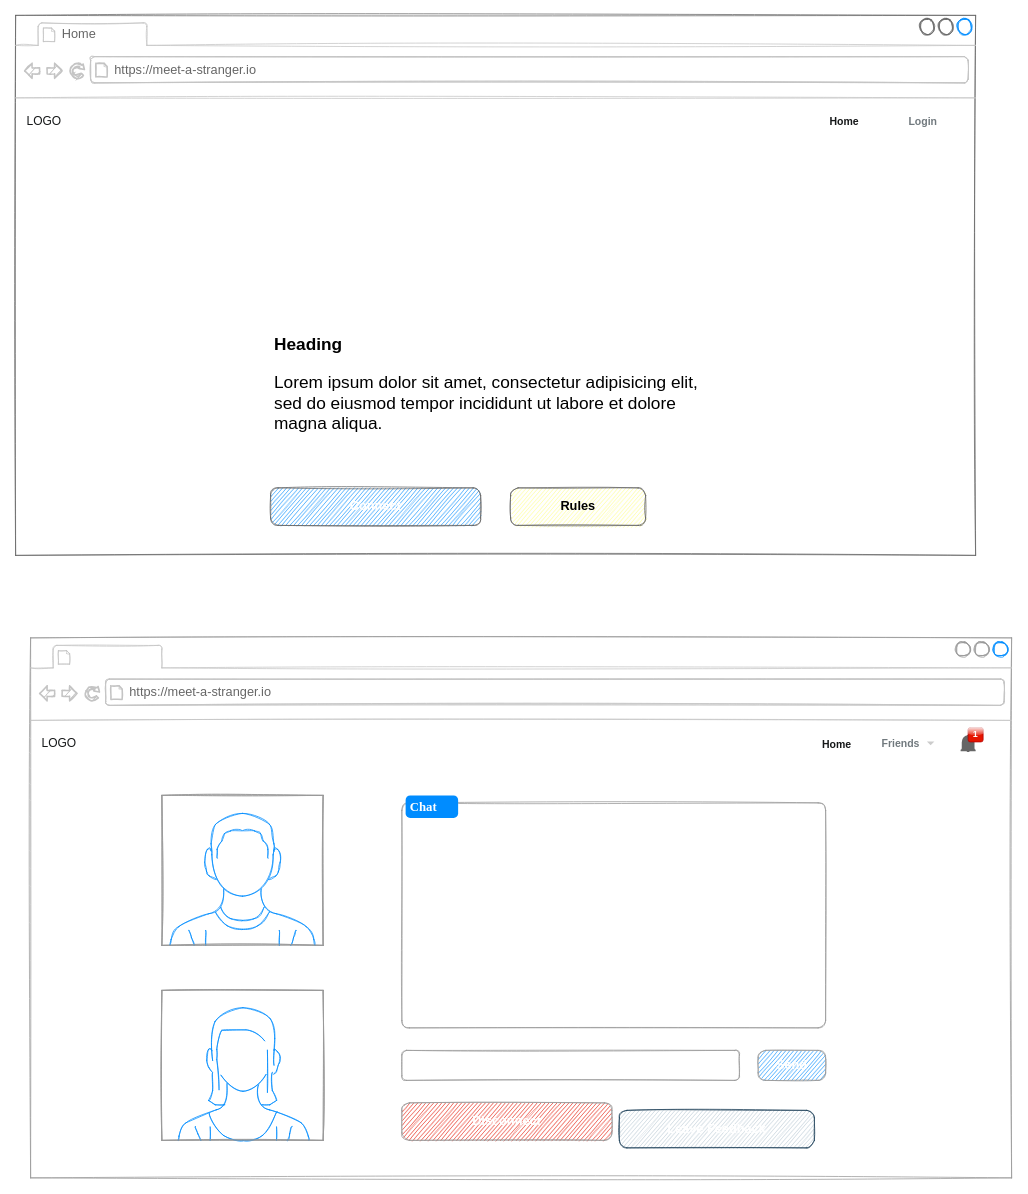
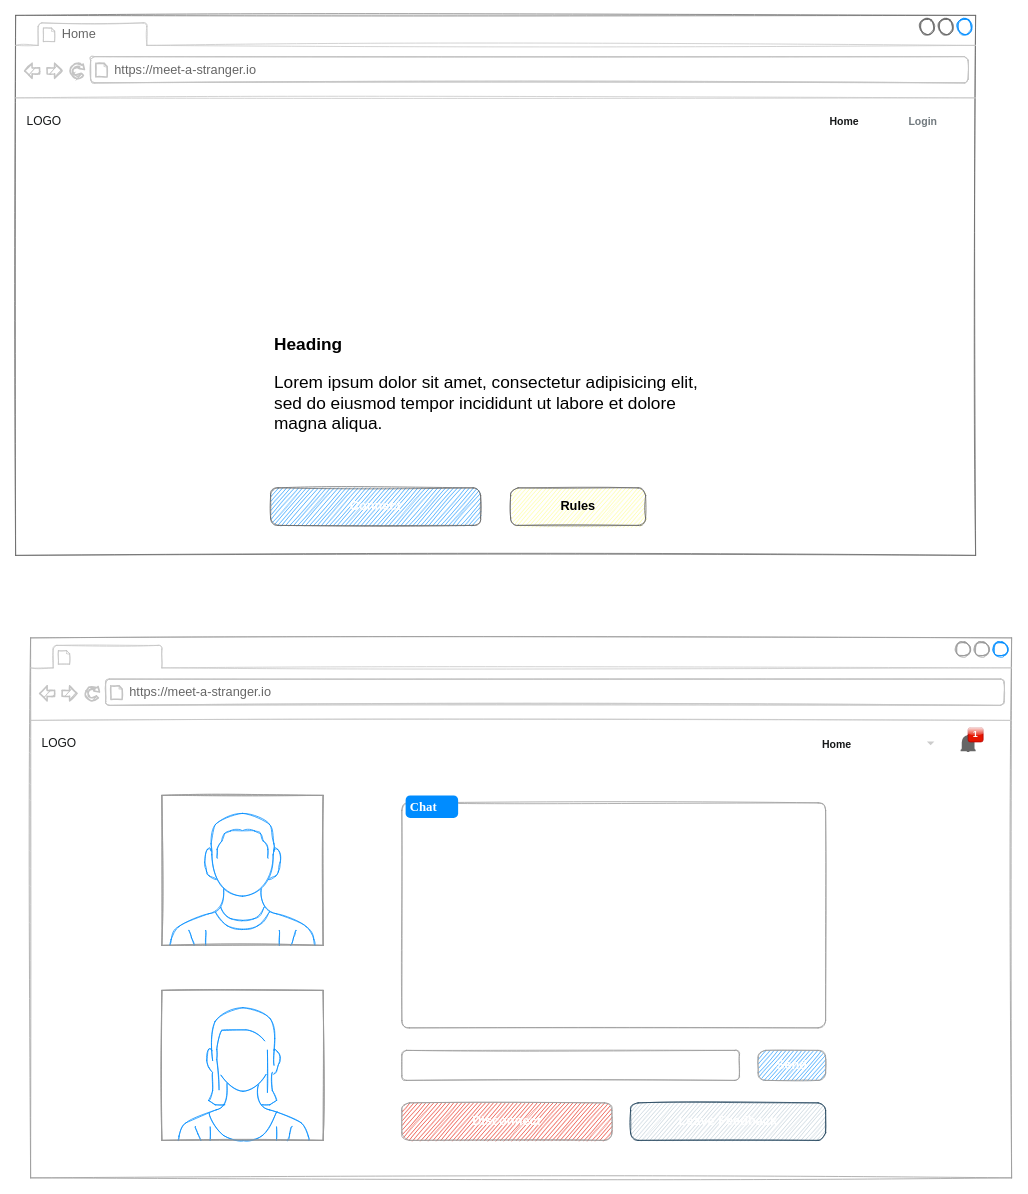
(908, 743) -> none
(717, 1129) -> (728, 1122)
